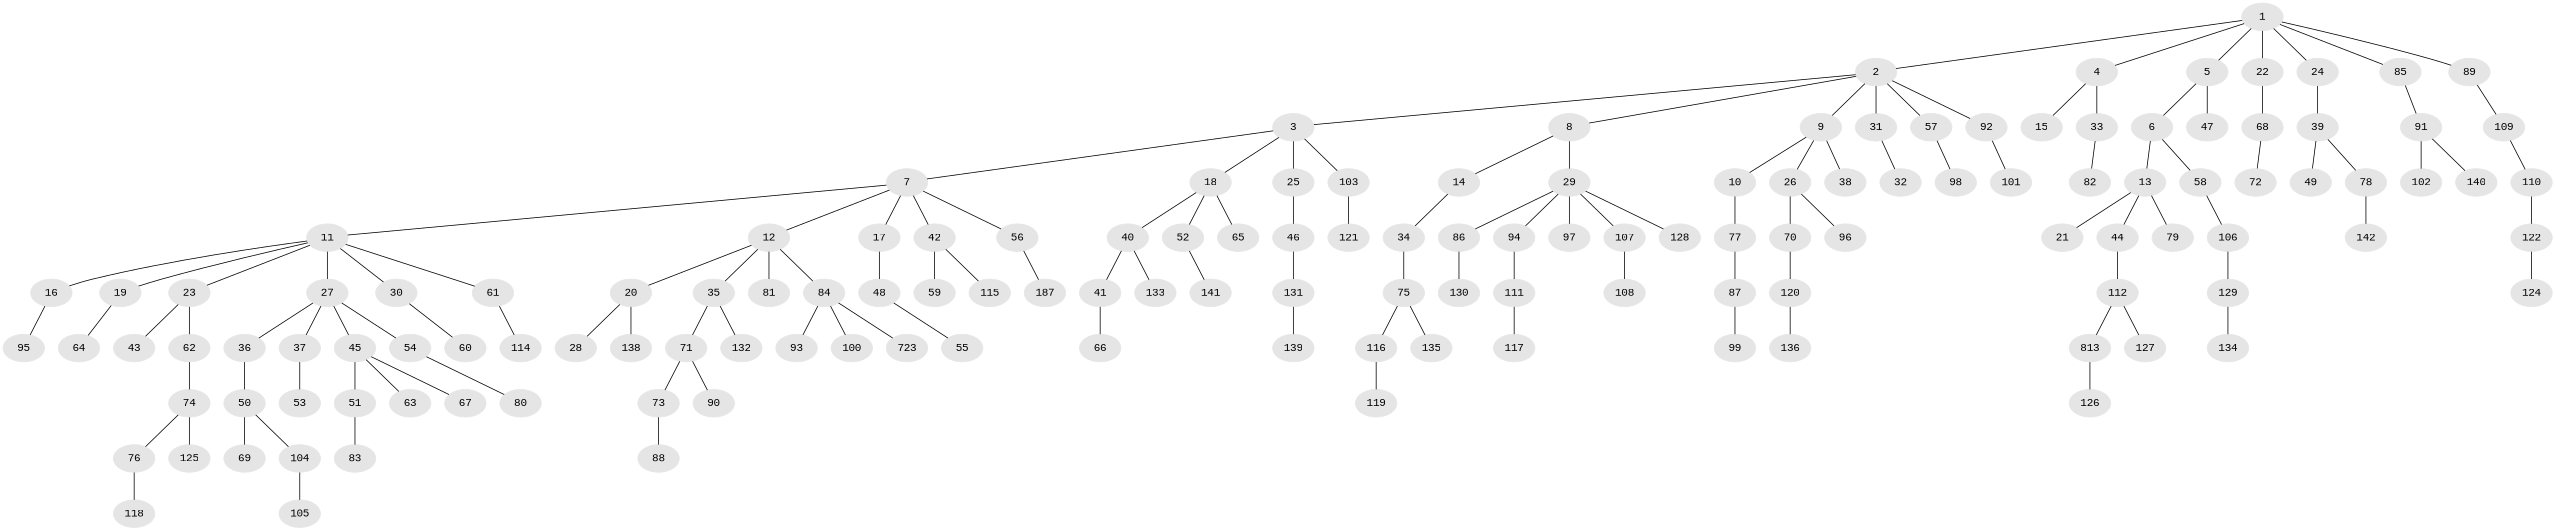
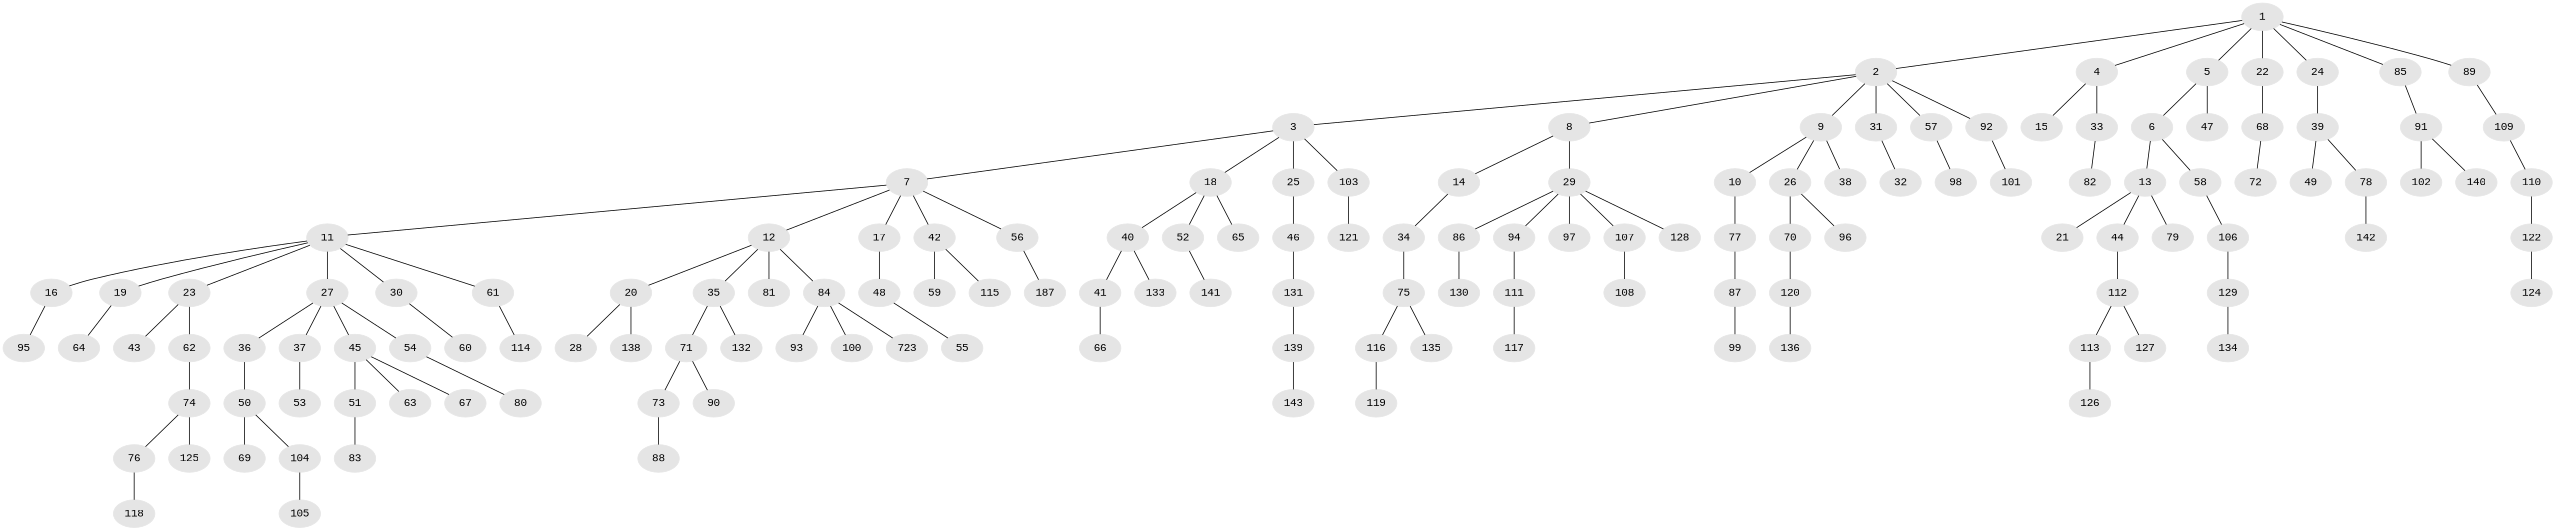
(2090, 348) -> (2090, 348)
none -> (1293, 403)
